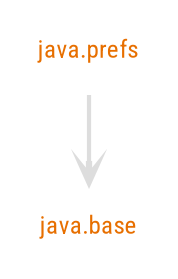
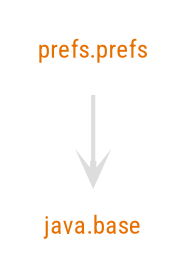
(89, 51) -> (93, 51)
